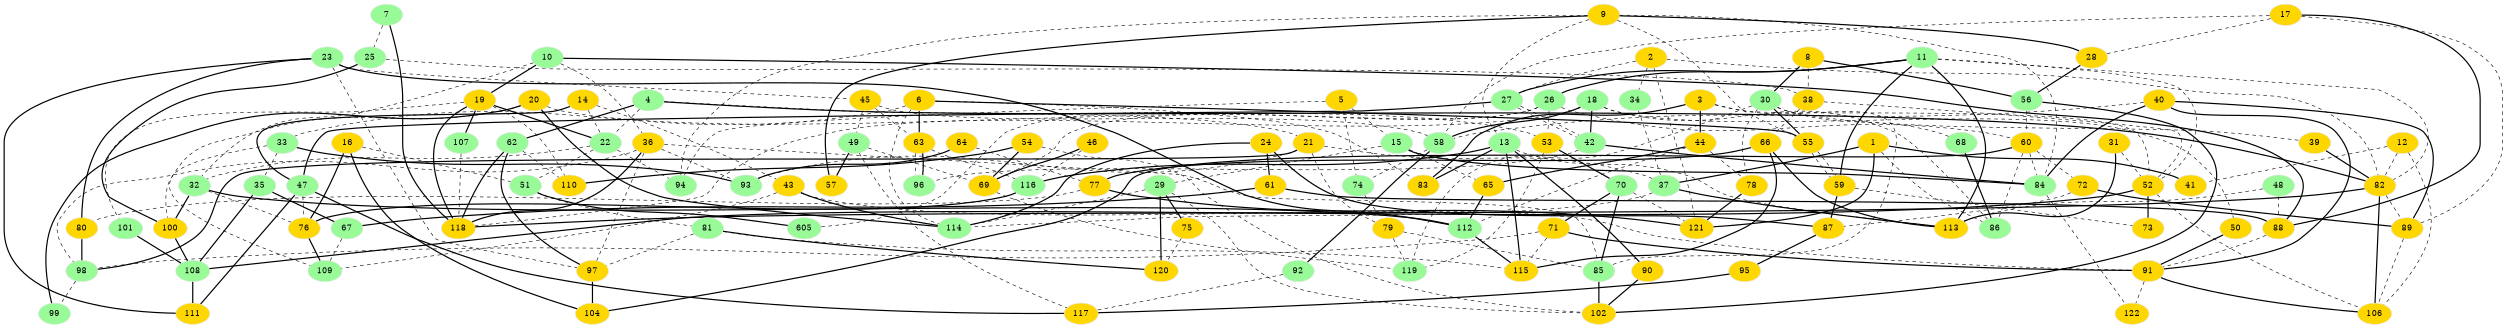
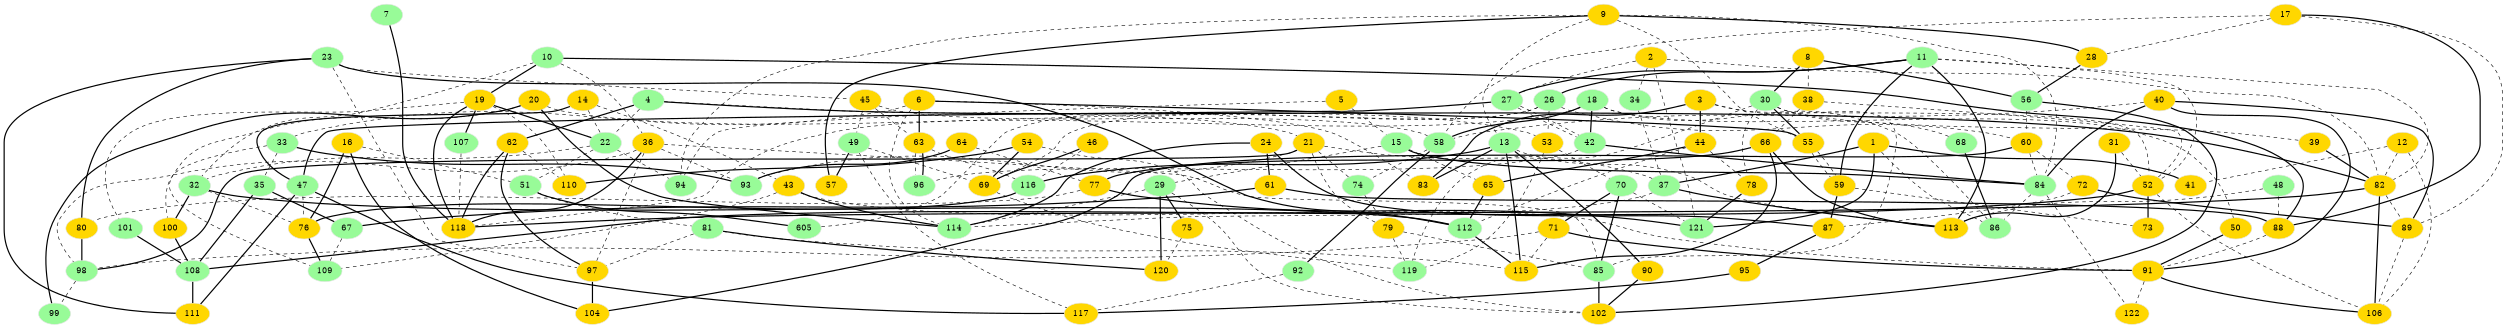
(370, 58) -> none
(512, 143) -> (512, 143)
(1350, 146) -> (1334, 164)
(1584, 164) -> (1584, 164)
(2010, 187) -> (2018, 207)
(1697, 228) -> (1697, 228)
